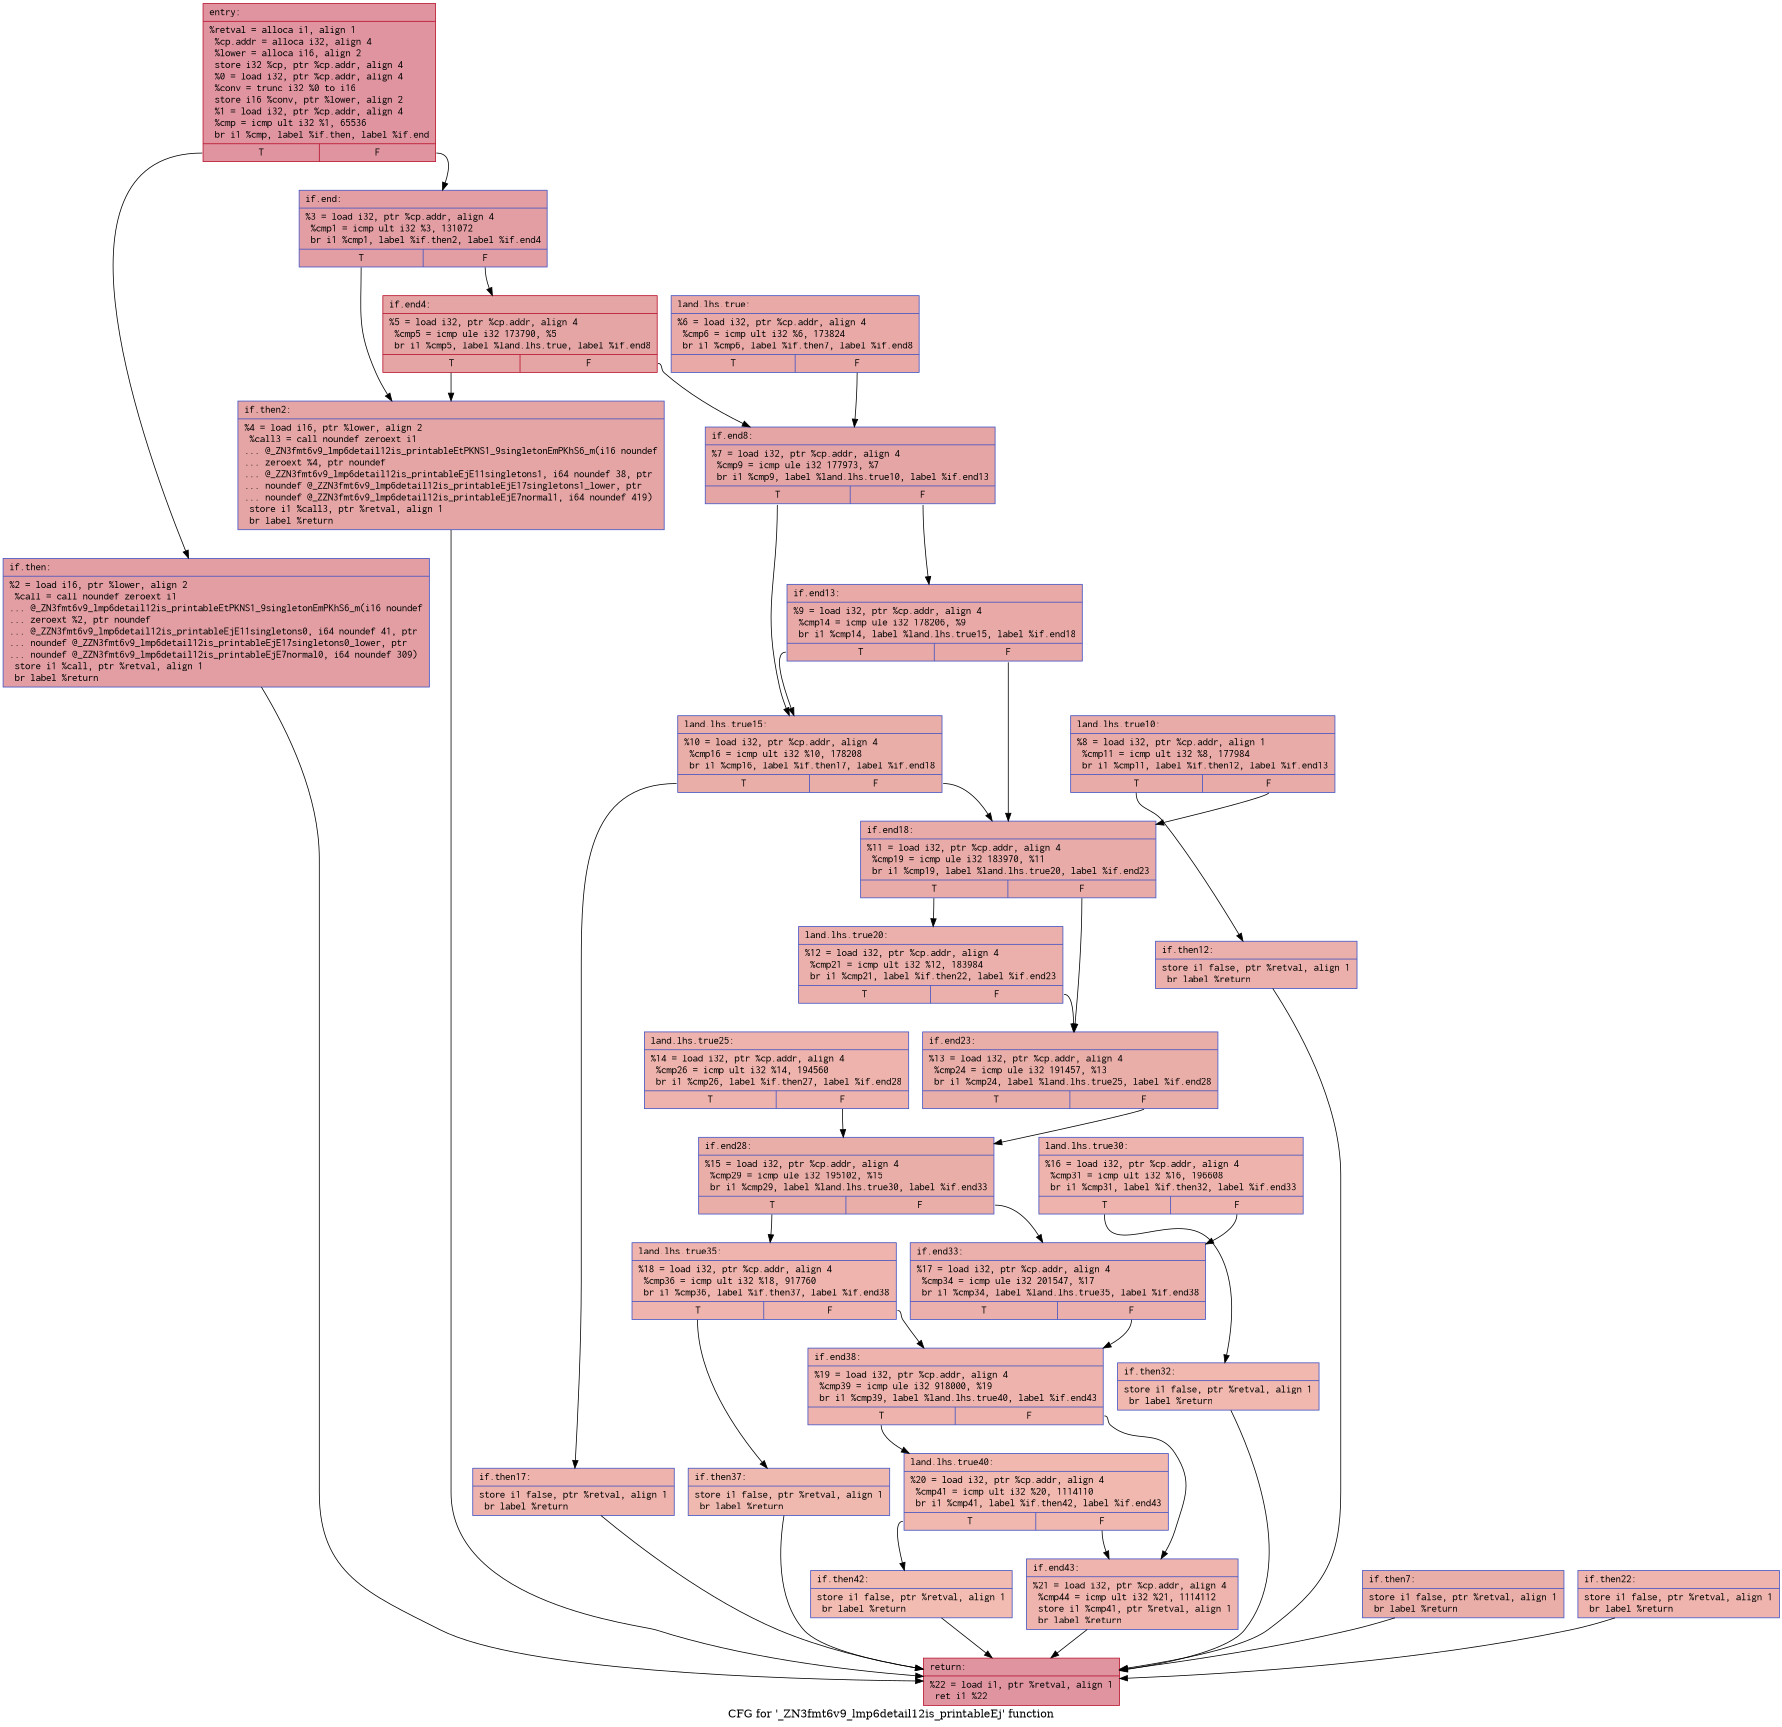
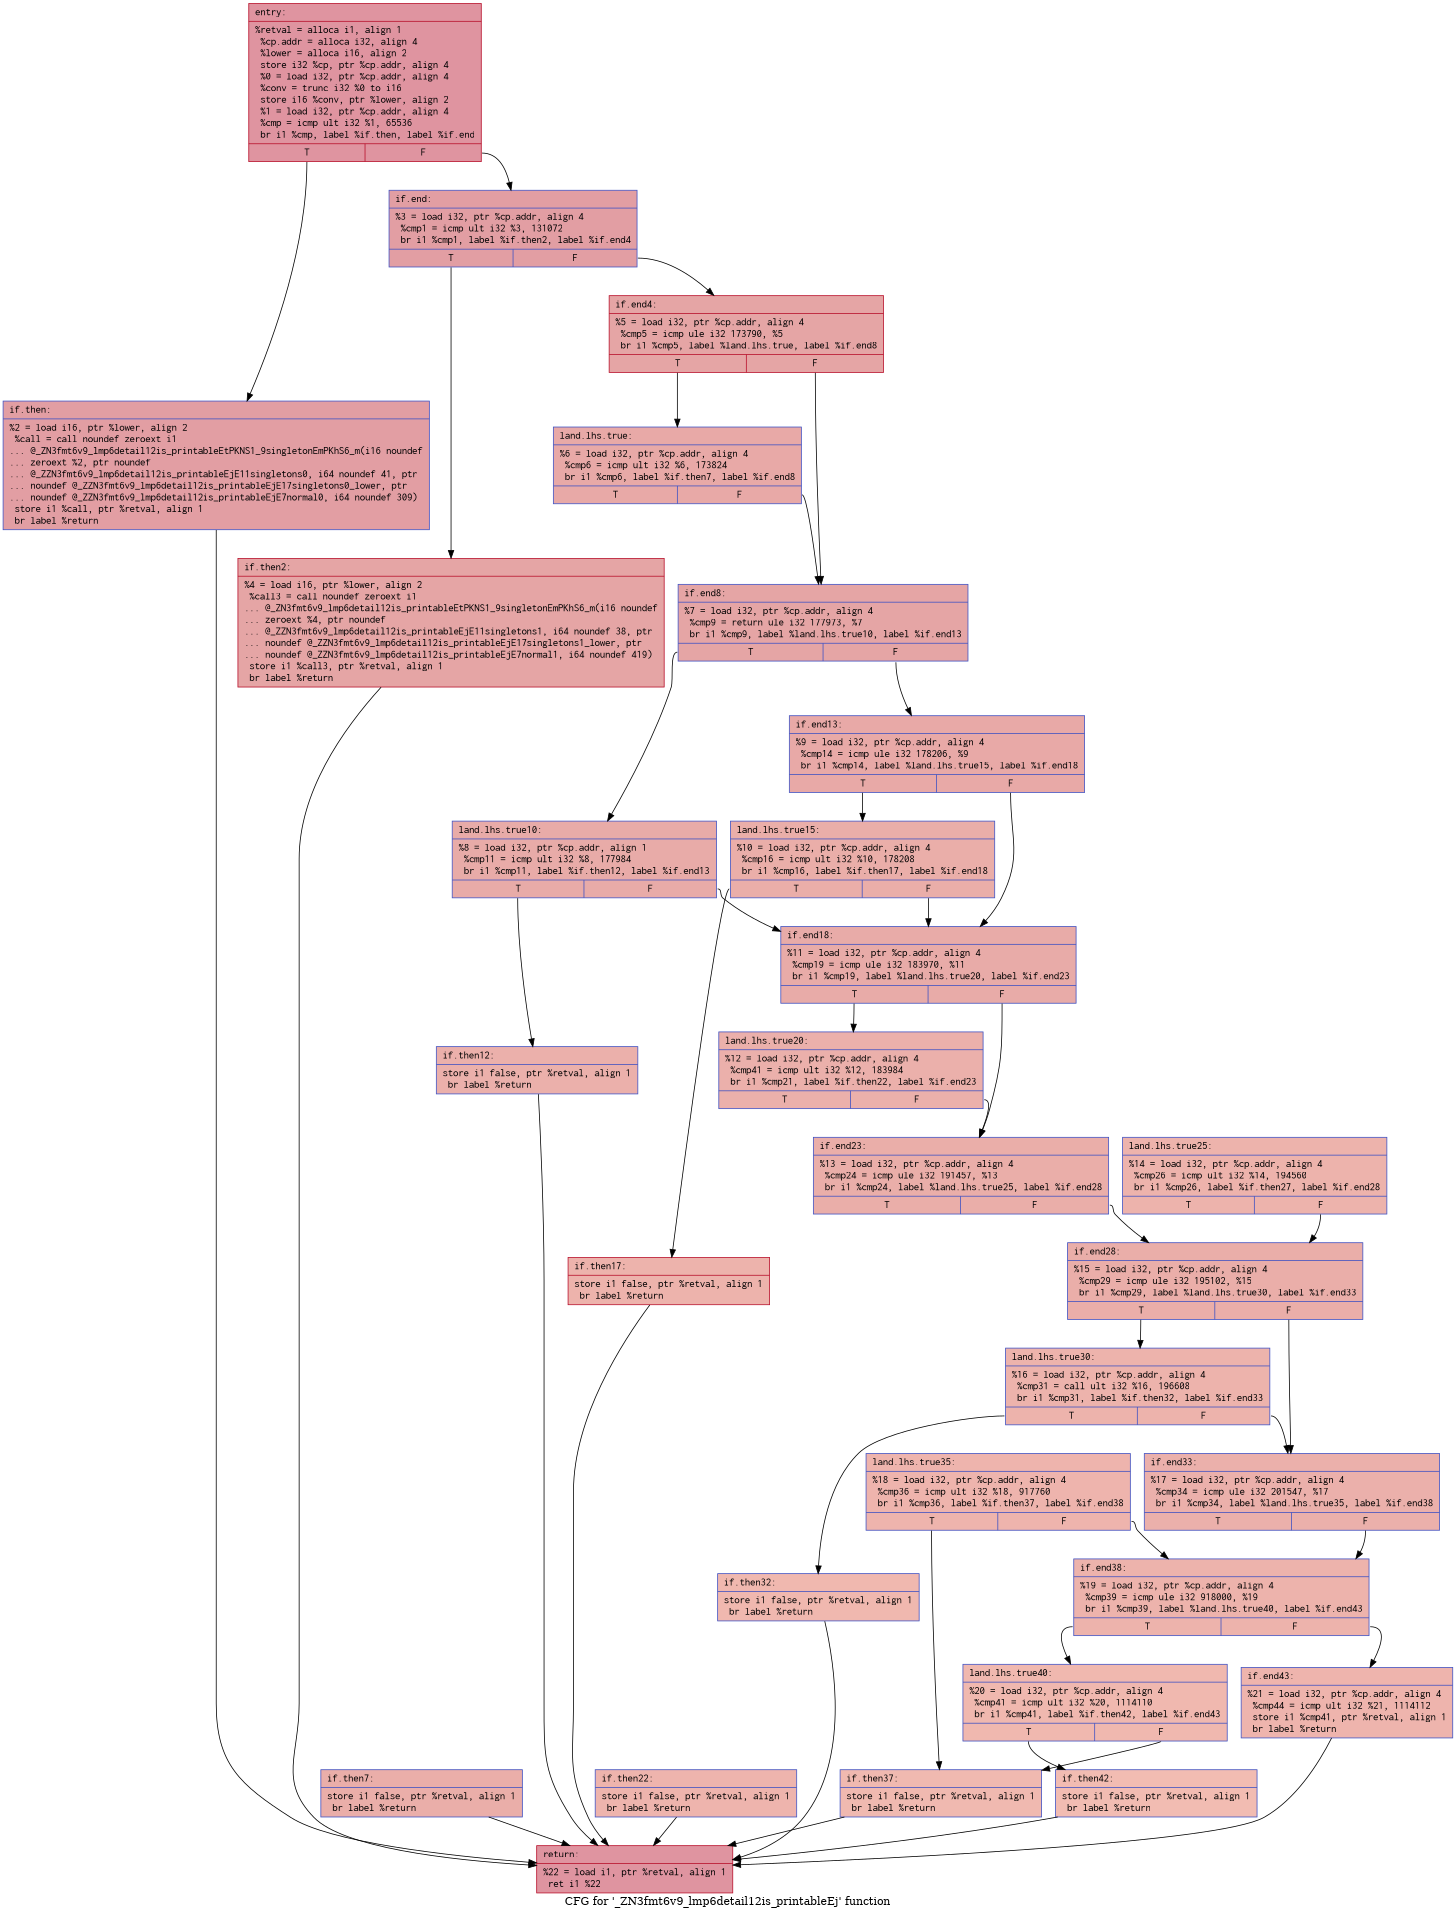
(451, 383) -> (677, 396)
(451, 465) -> (451, 623)
(796, 465) -> (773, 622)
(771, 607) -> (652, 735)
(894, 964) -> (814, 1070)
(1134, 1175) -> (1101, 1386)
(772, 1225) -> (1141, 1330)
(573, 1492) -> (669, 1281)
(1103, 1541) -> (1106, 1756)
